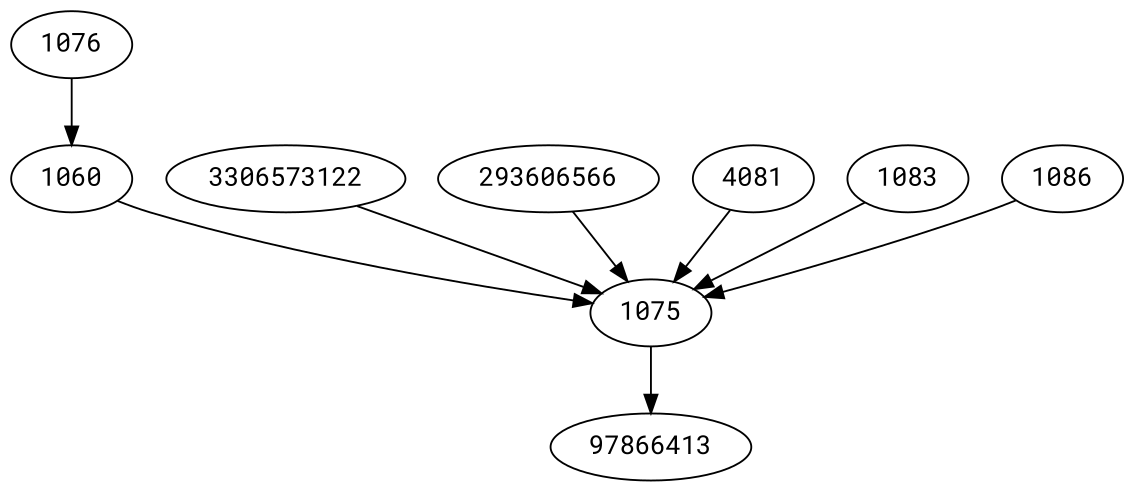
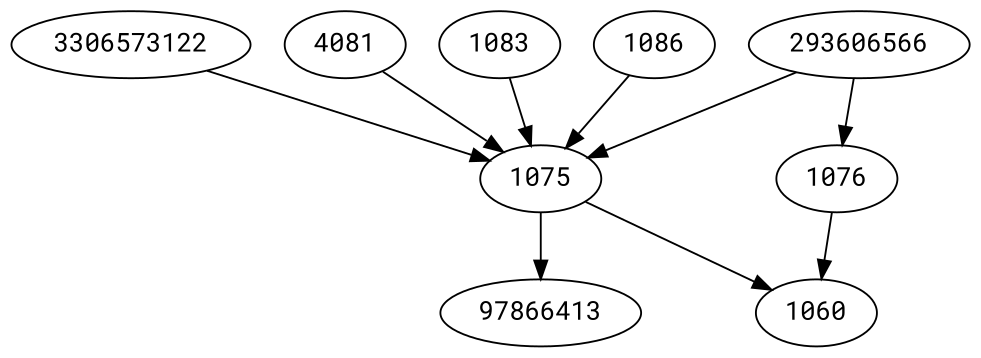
none -> (850, 103)
(343, 260) -> (670, 242)
